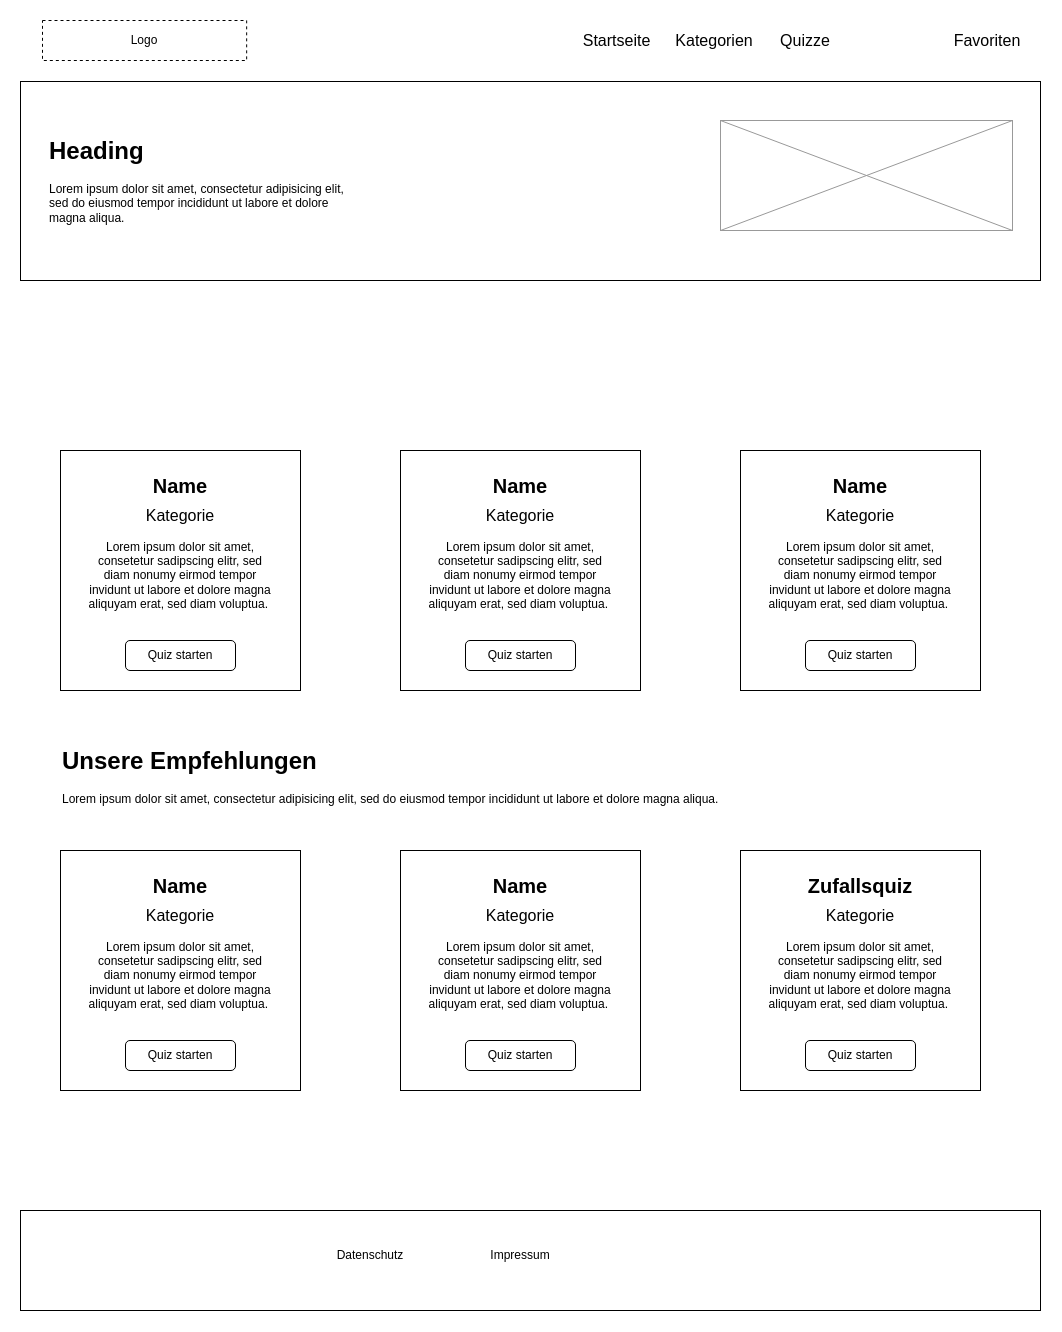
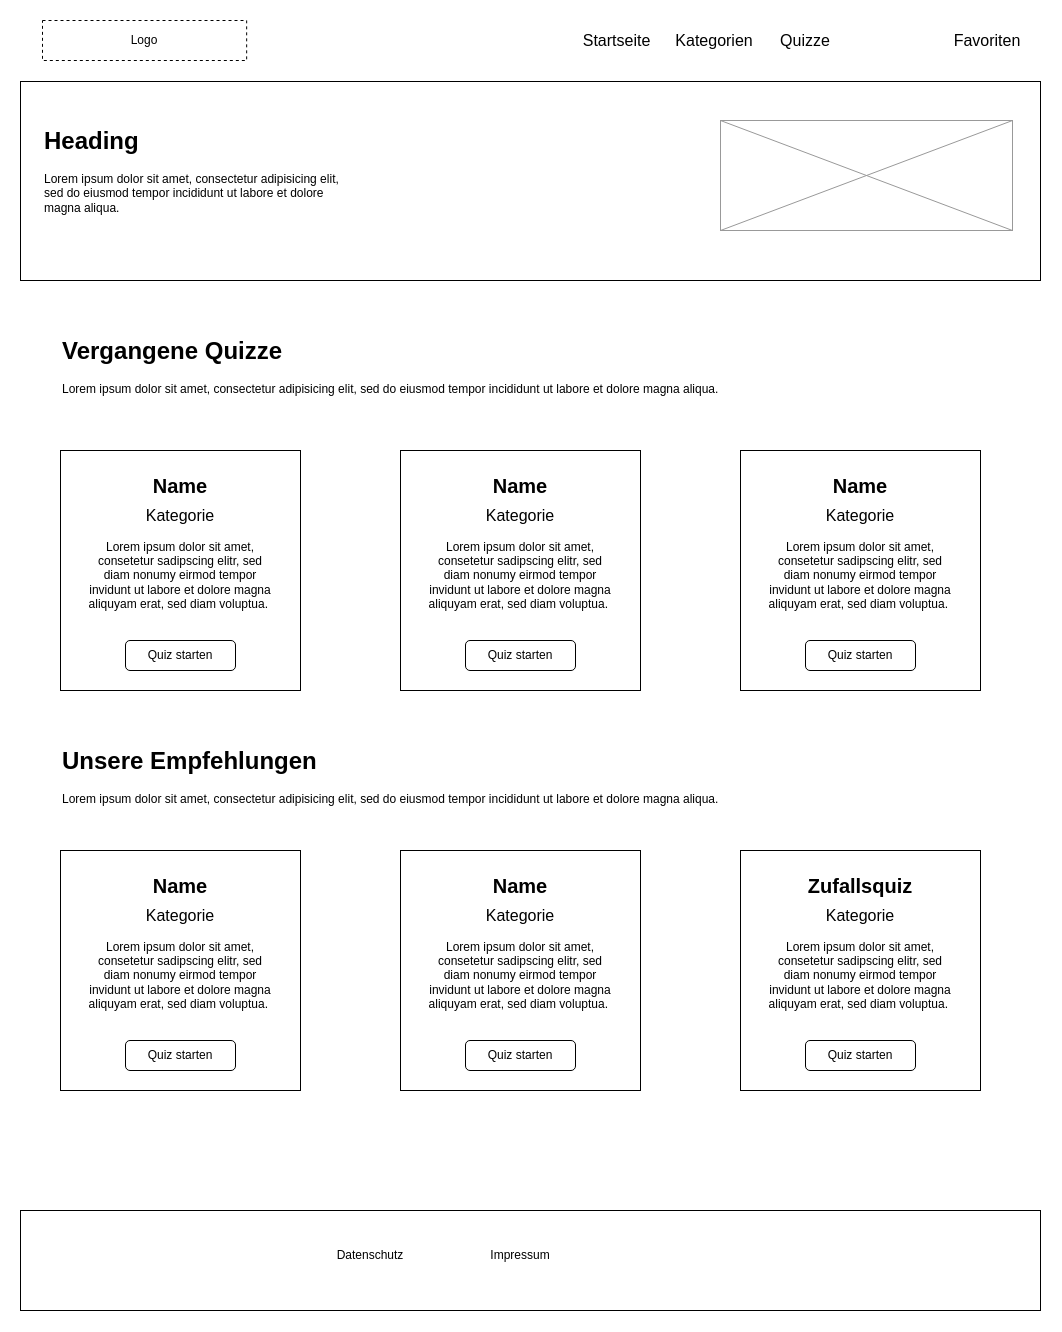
(198, 191) -> (193, 181)
none -> (501, 391)
